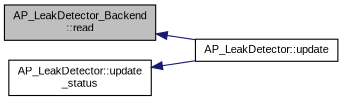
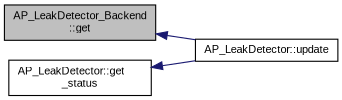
(80, 23) -> (80, 23)
(80, 78) -> (80, 78)
